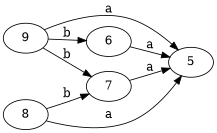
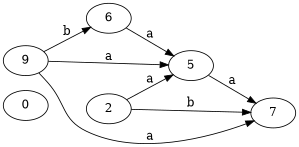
(67, 55) -> (150, 137)
(146, 76) -> (229, 87)
none -> (26, 105)
(26, 115) -> (109, 109)
